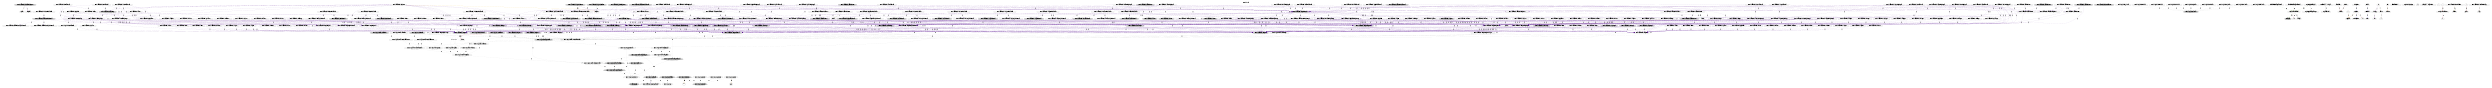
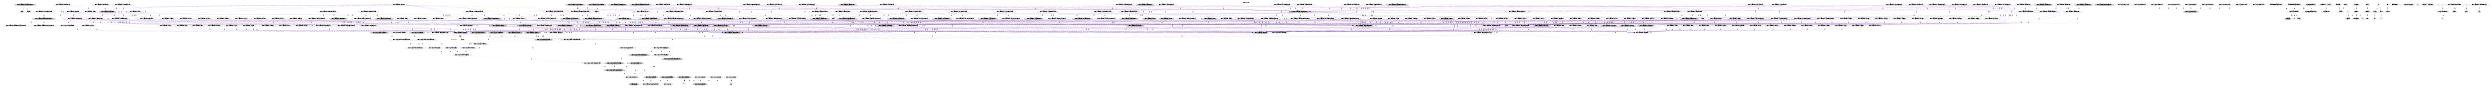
(415, 48) -> (415, 48)
